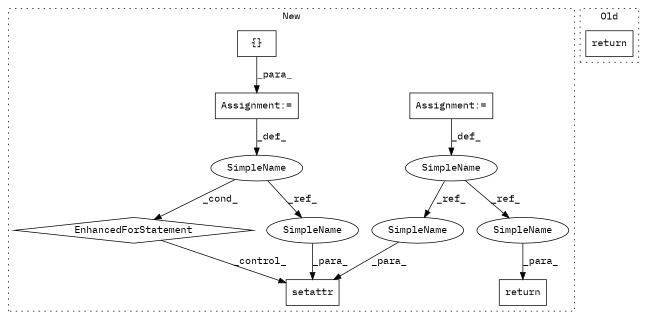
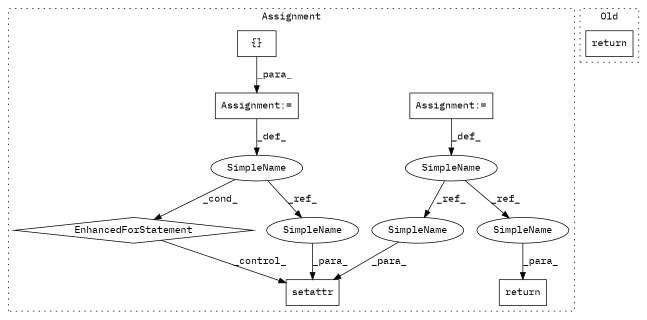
(291, 17) -> (291, 17)
